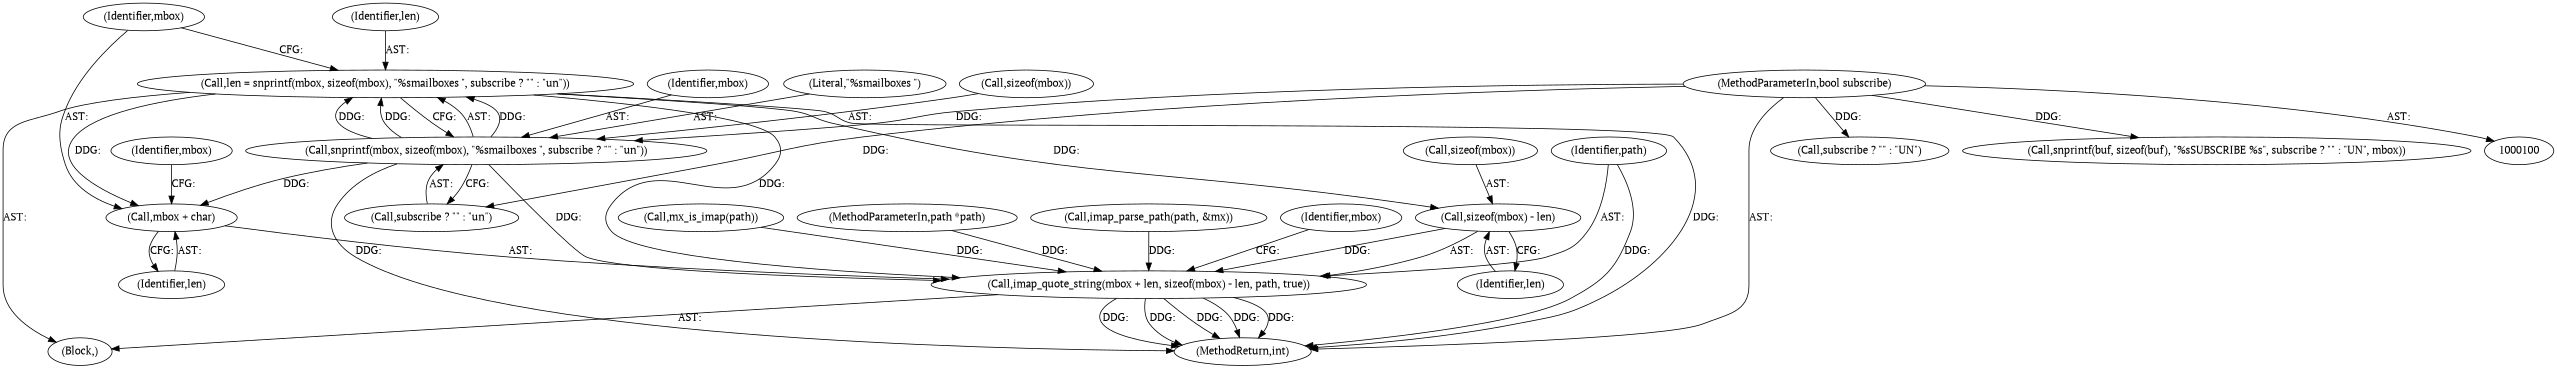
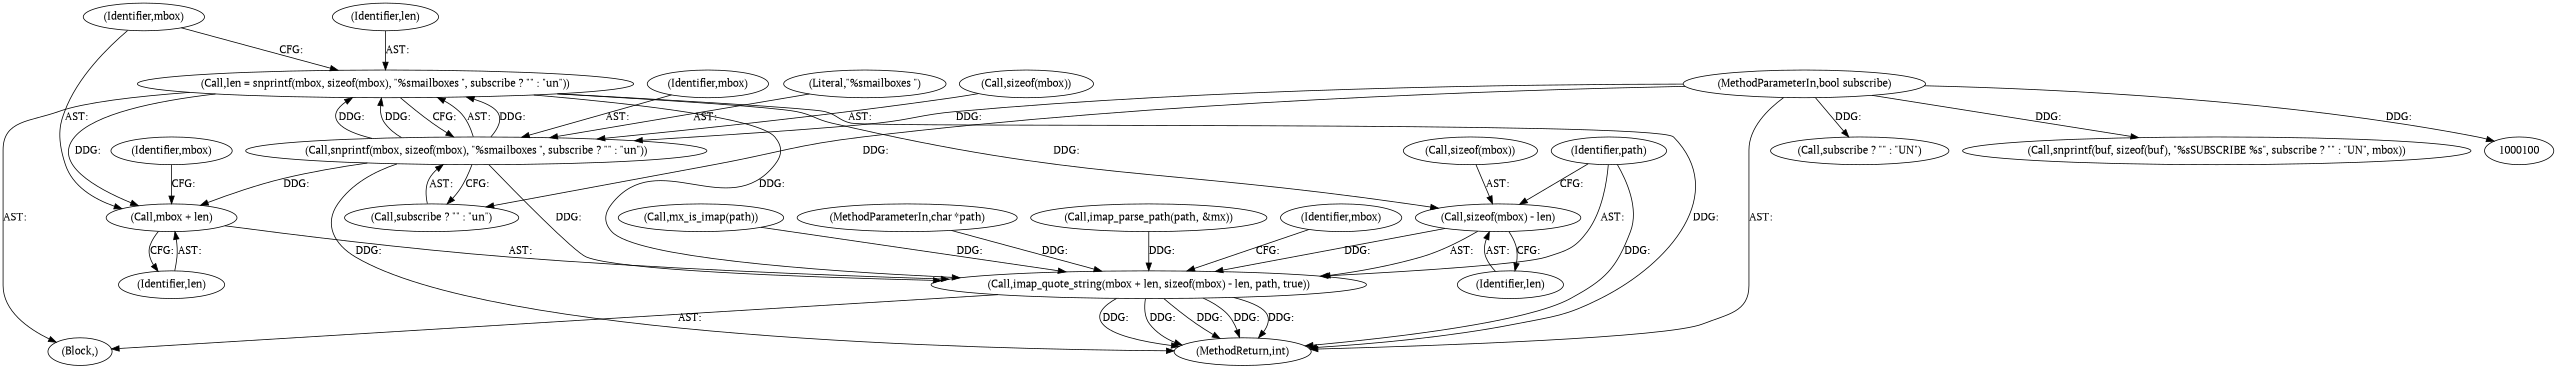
(2400, 117) -> (2400, 117)
none -> (1557, 182)
(172, 218) -> (172, 218)
(907, 218) -> (907, 218)
